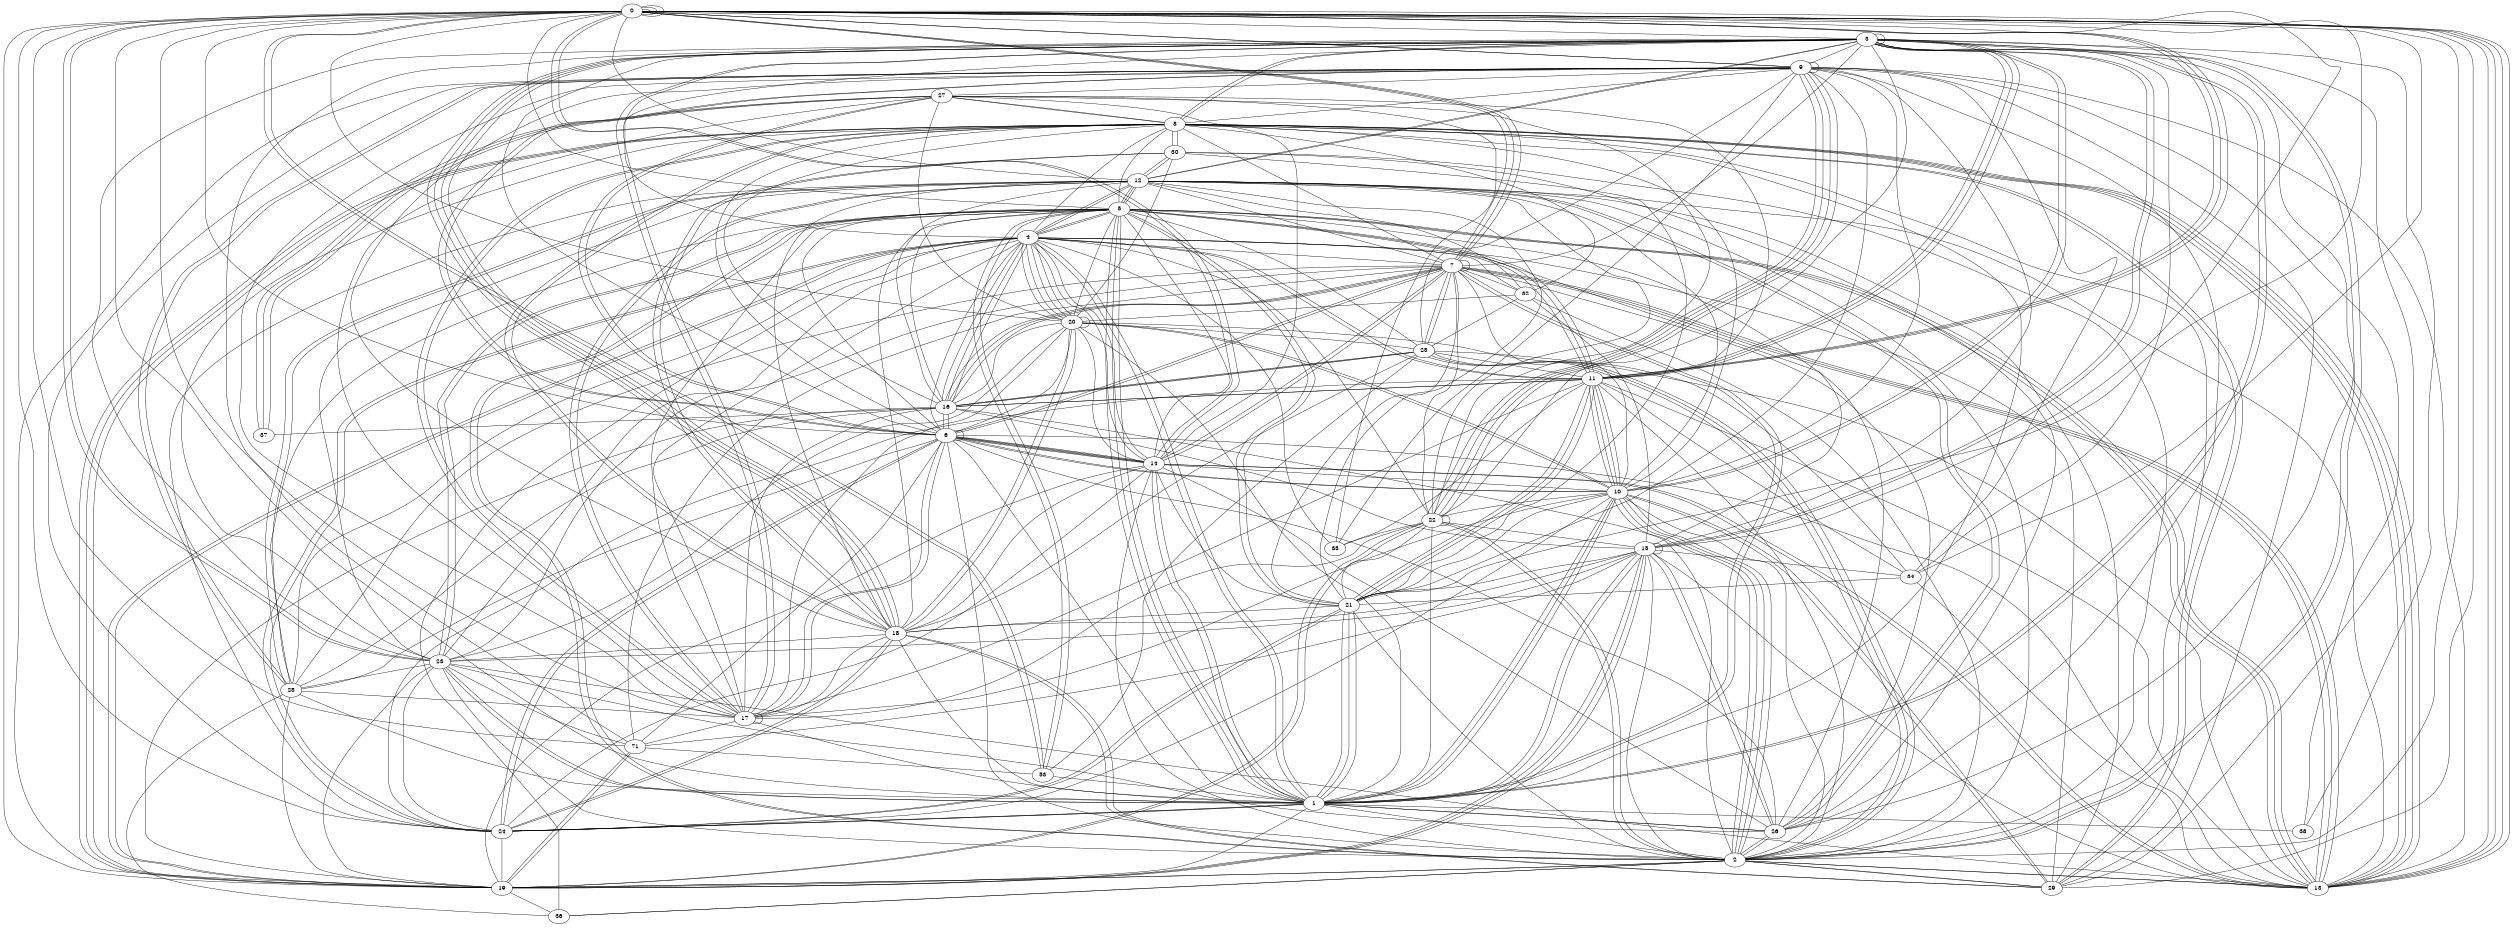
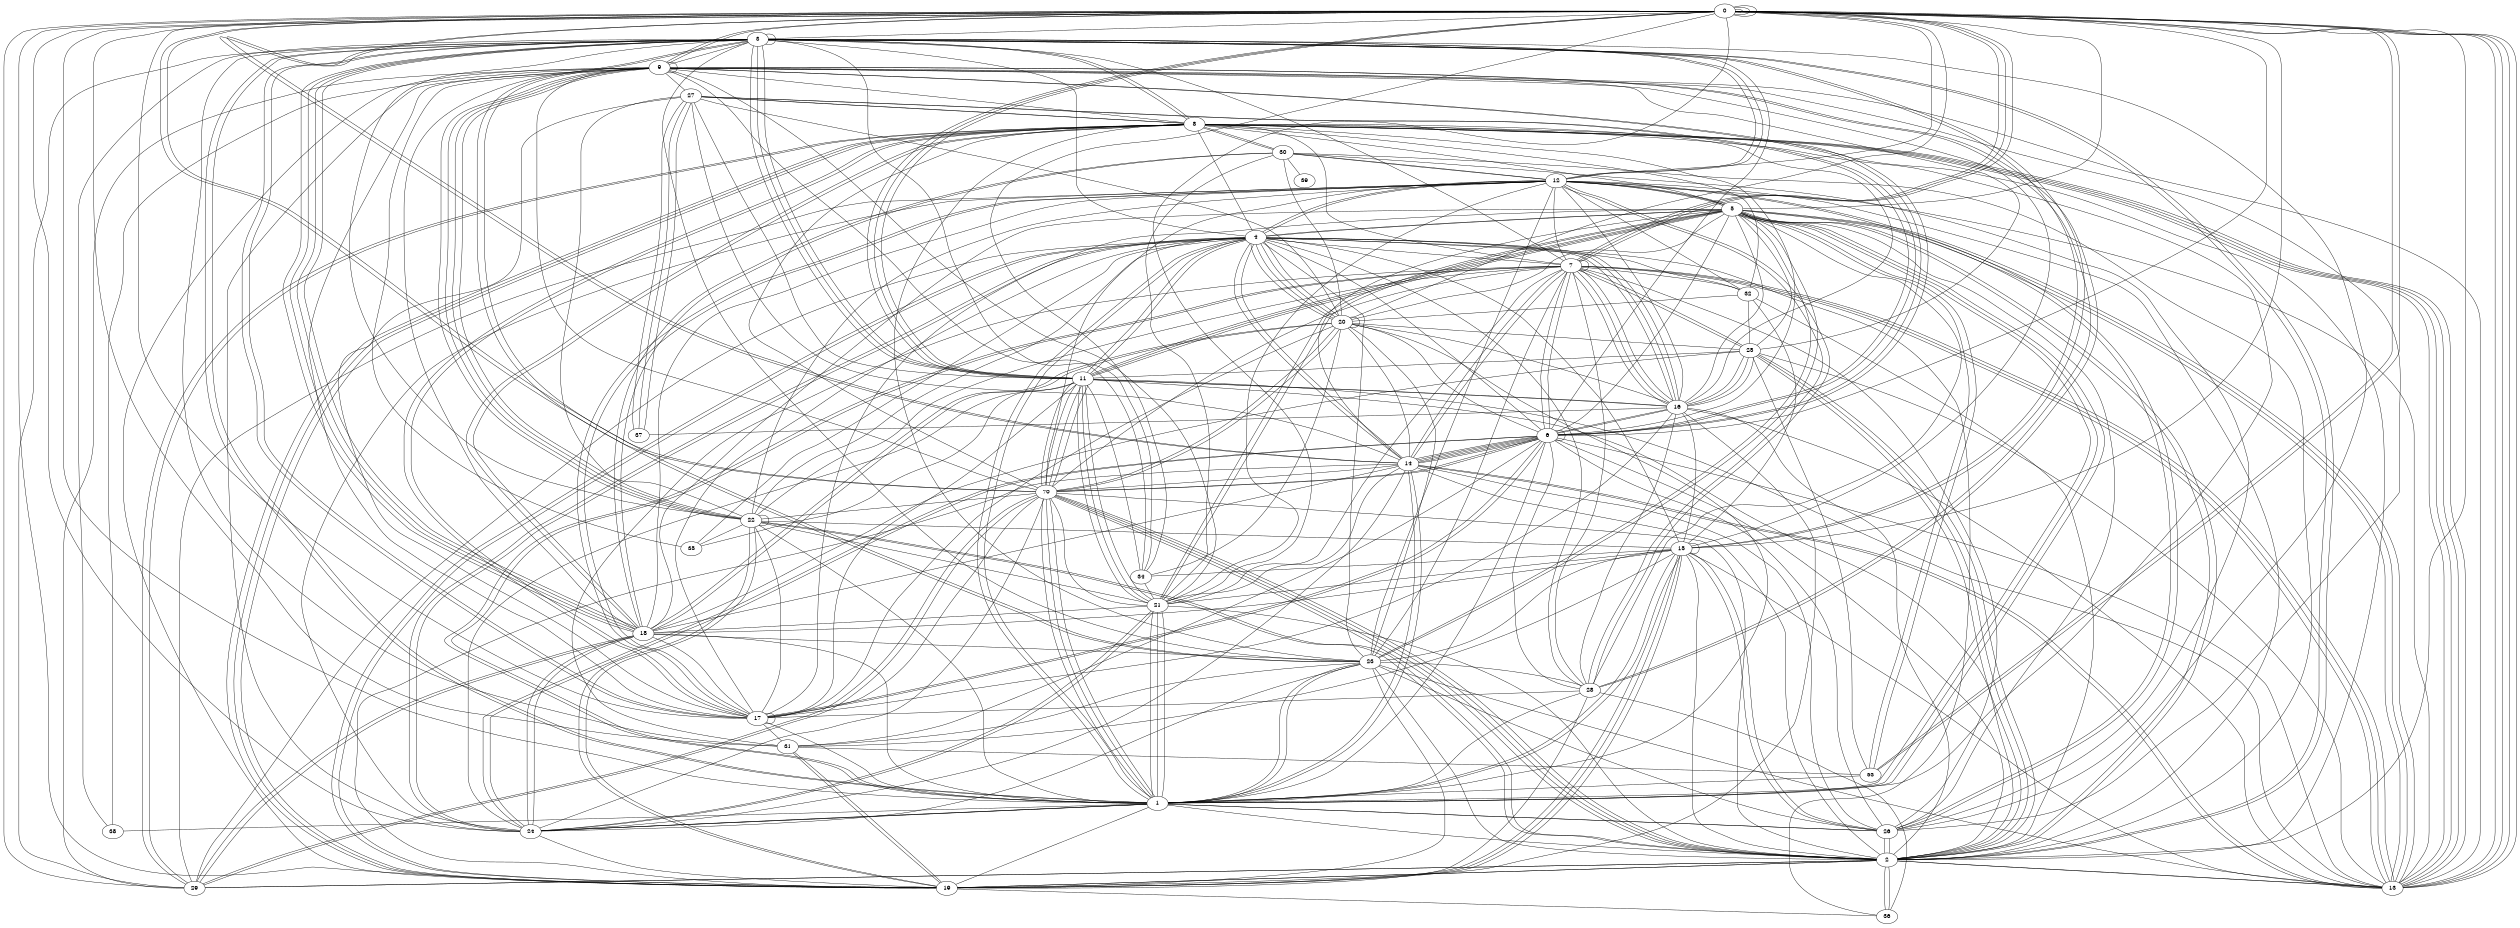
(1446, 126) -> none
none -> (1305, 181)
(1617, 492) -> (1046, 492)
(635, 747) -> (788, 747)
(2117, 768) -> (2085, 599)
